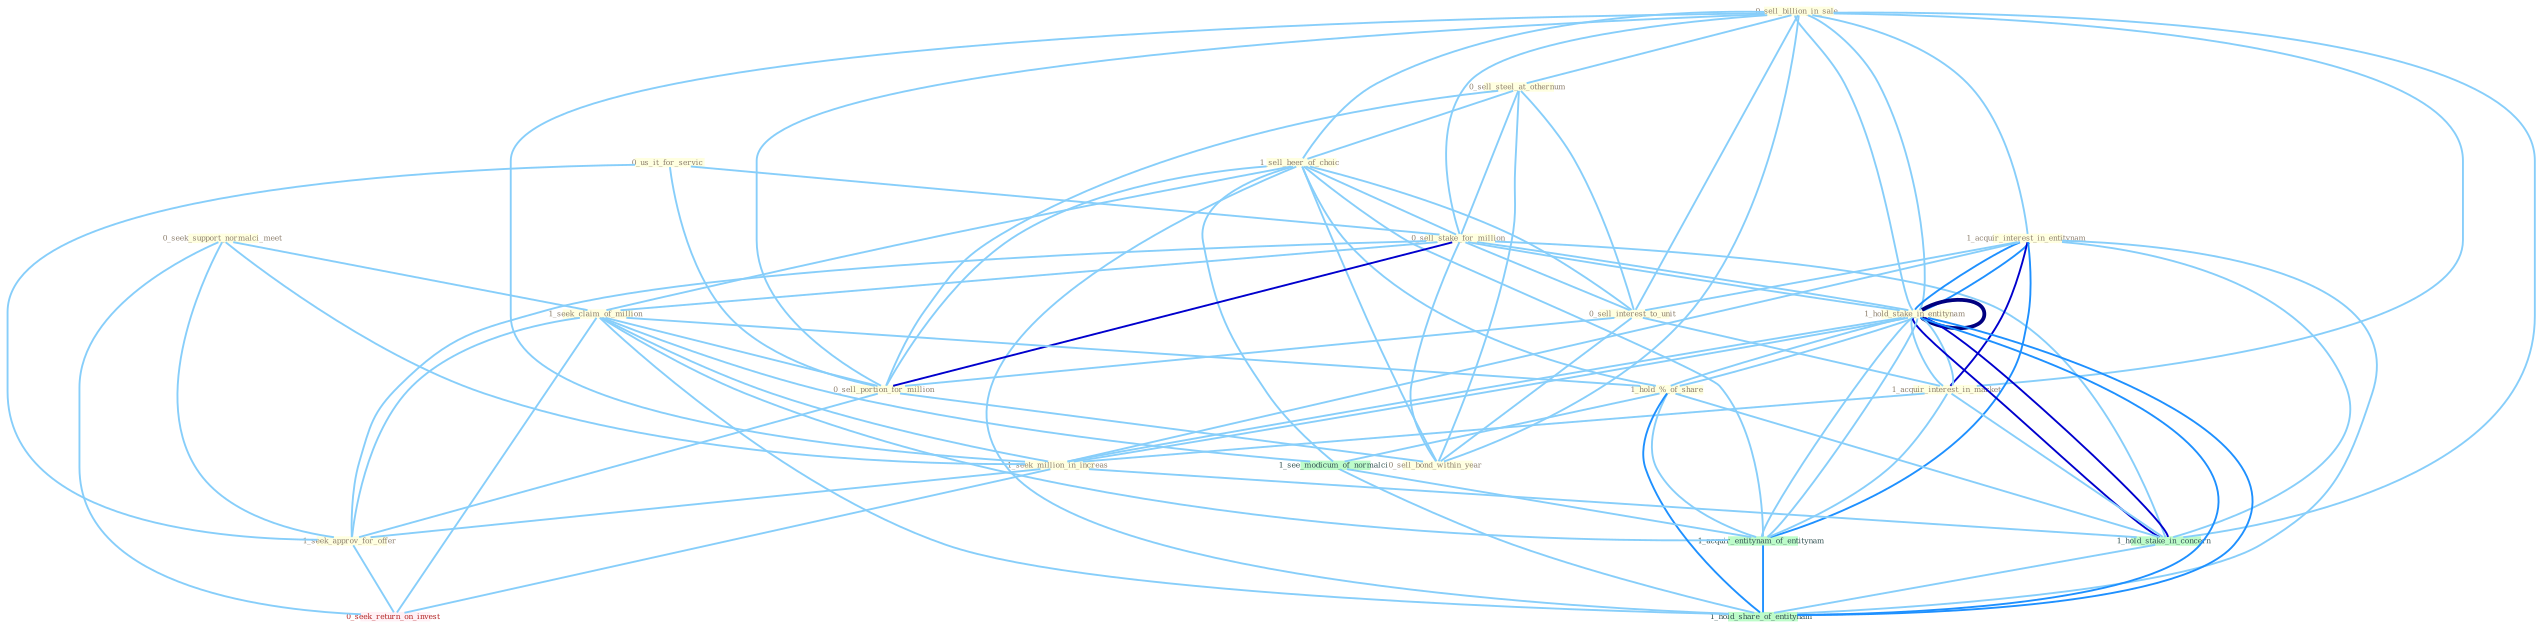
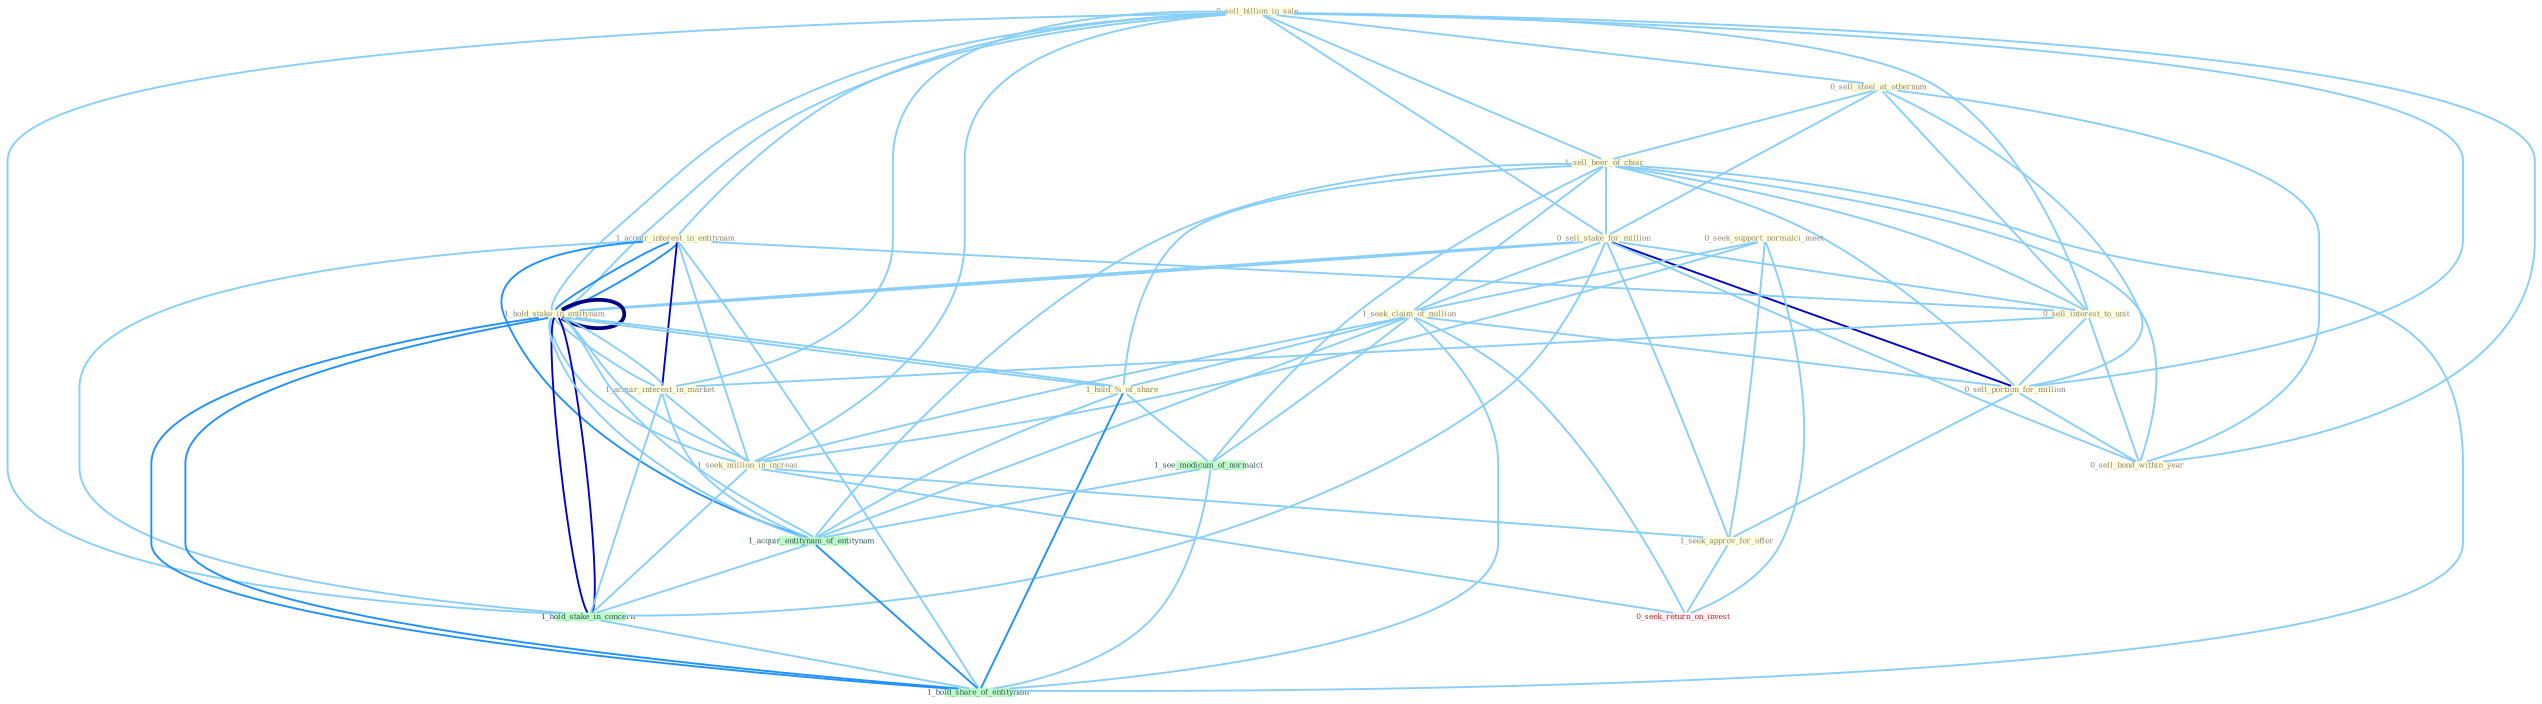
(670, 163) -> none
(448, 360) -> none
(1941, 473) -> (702, 579)
